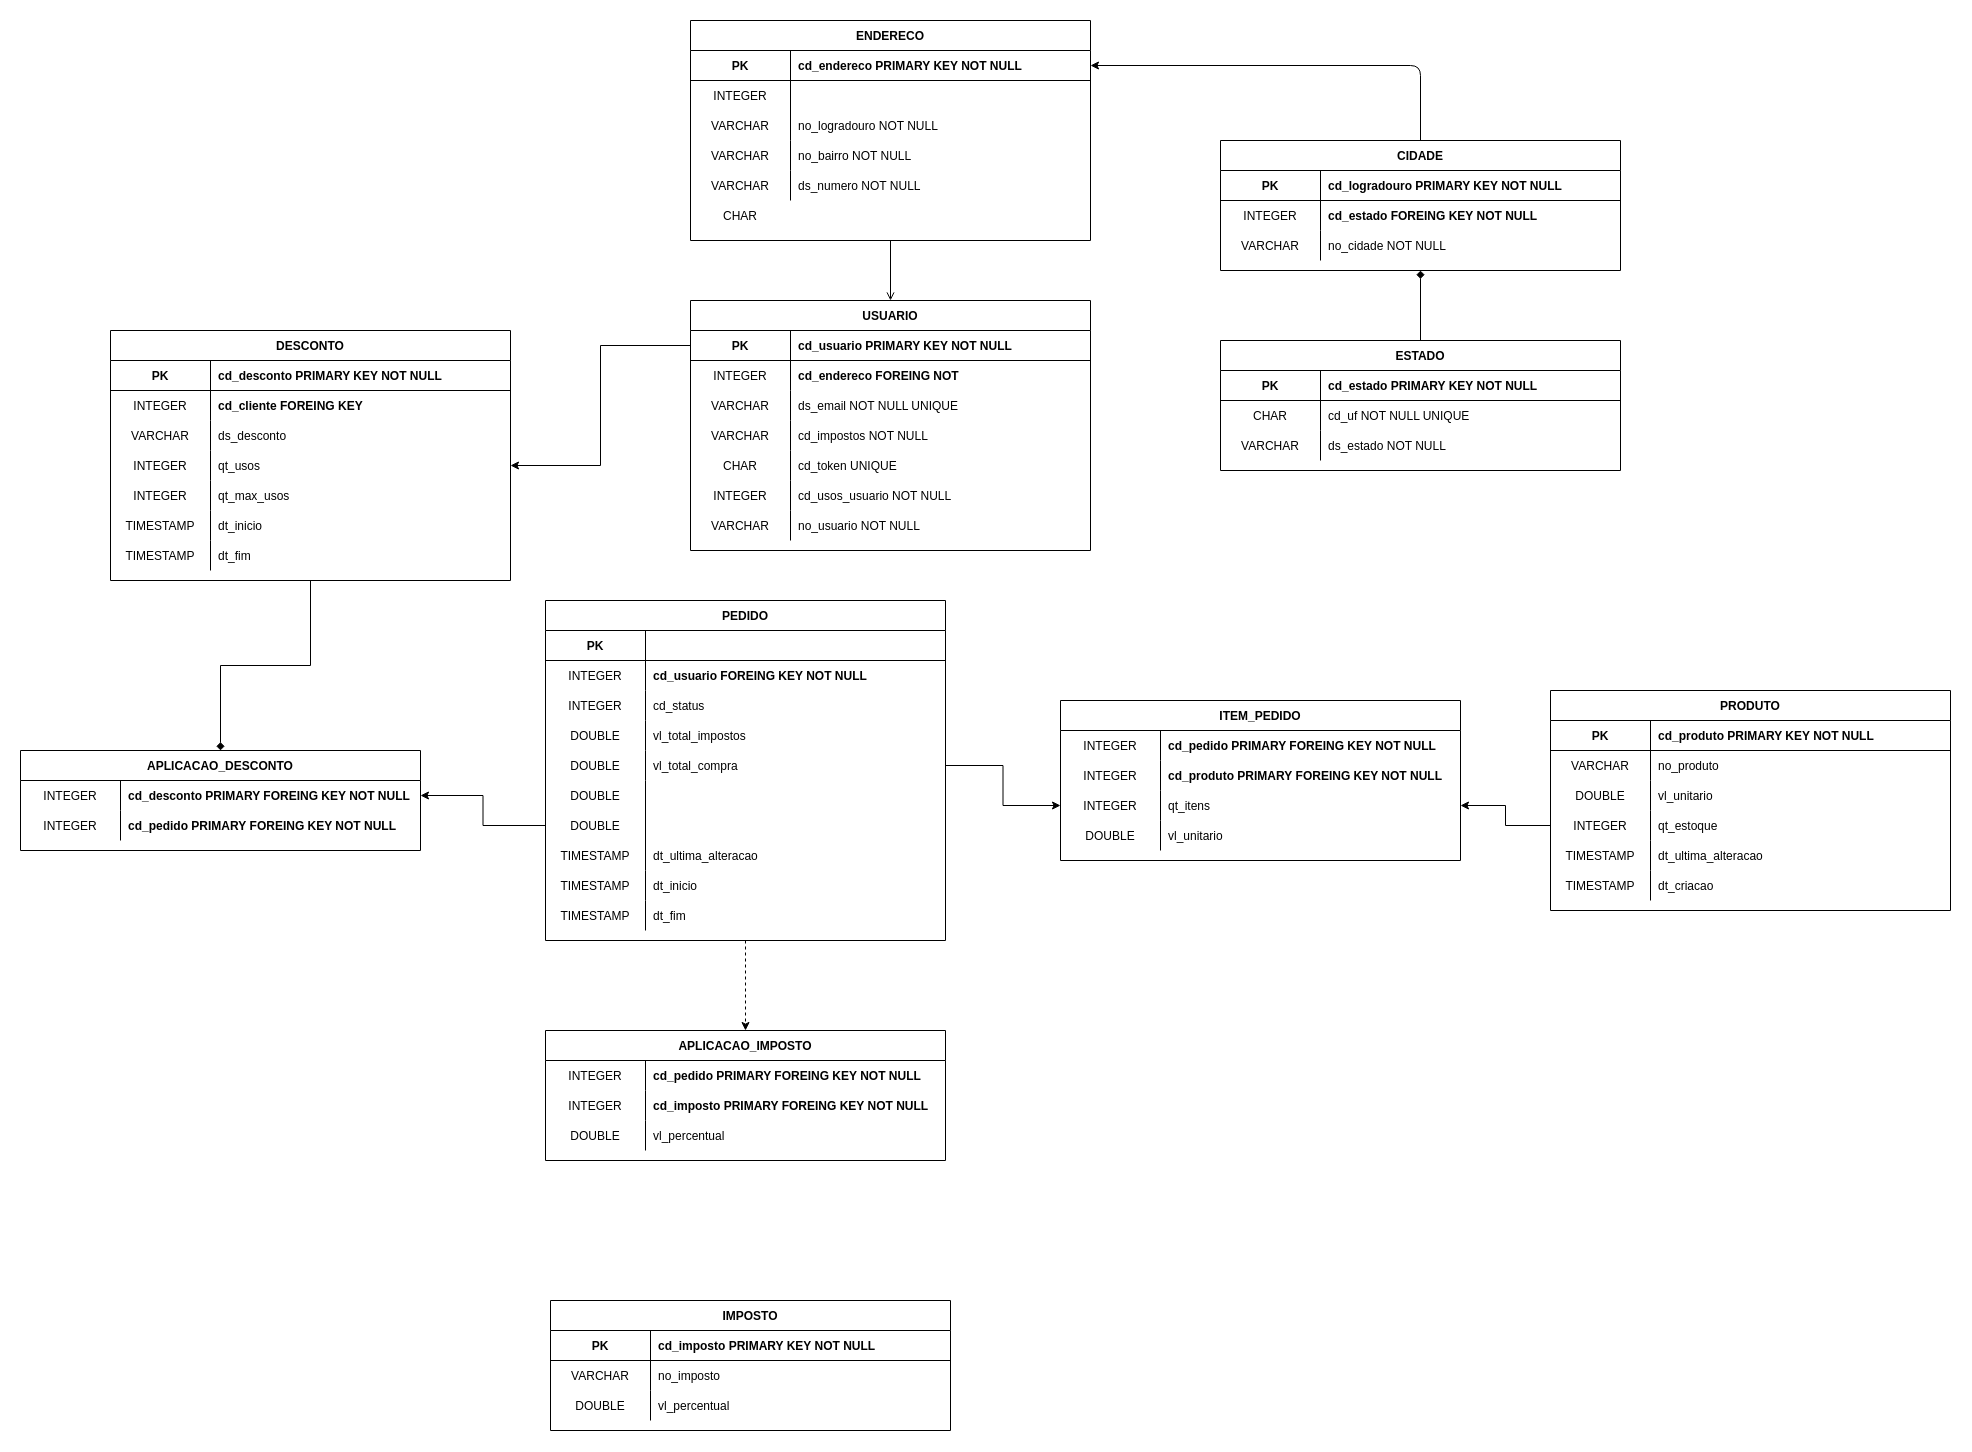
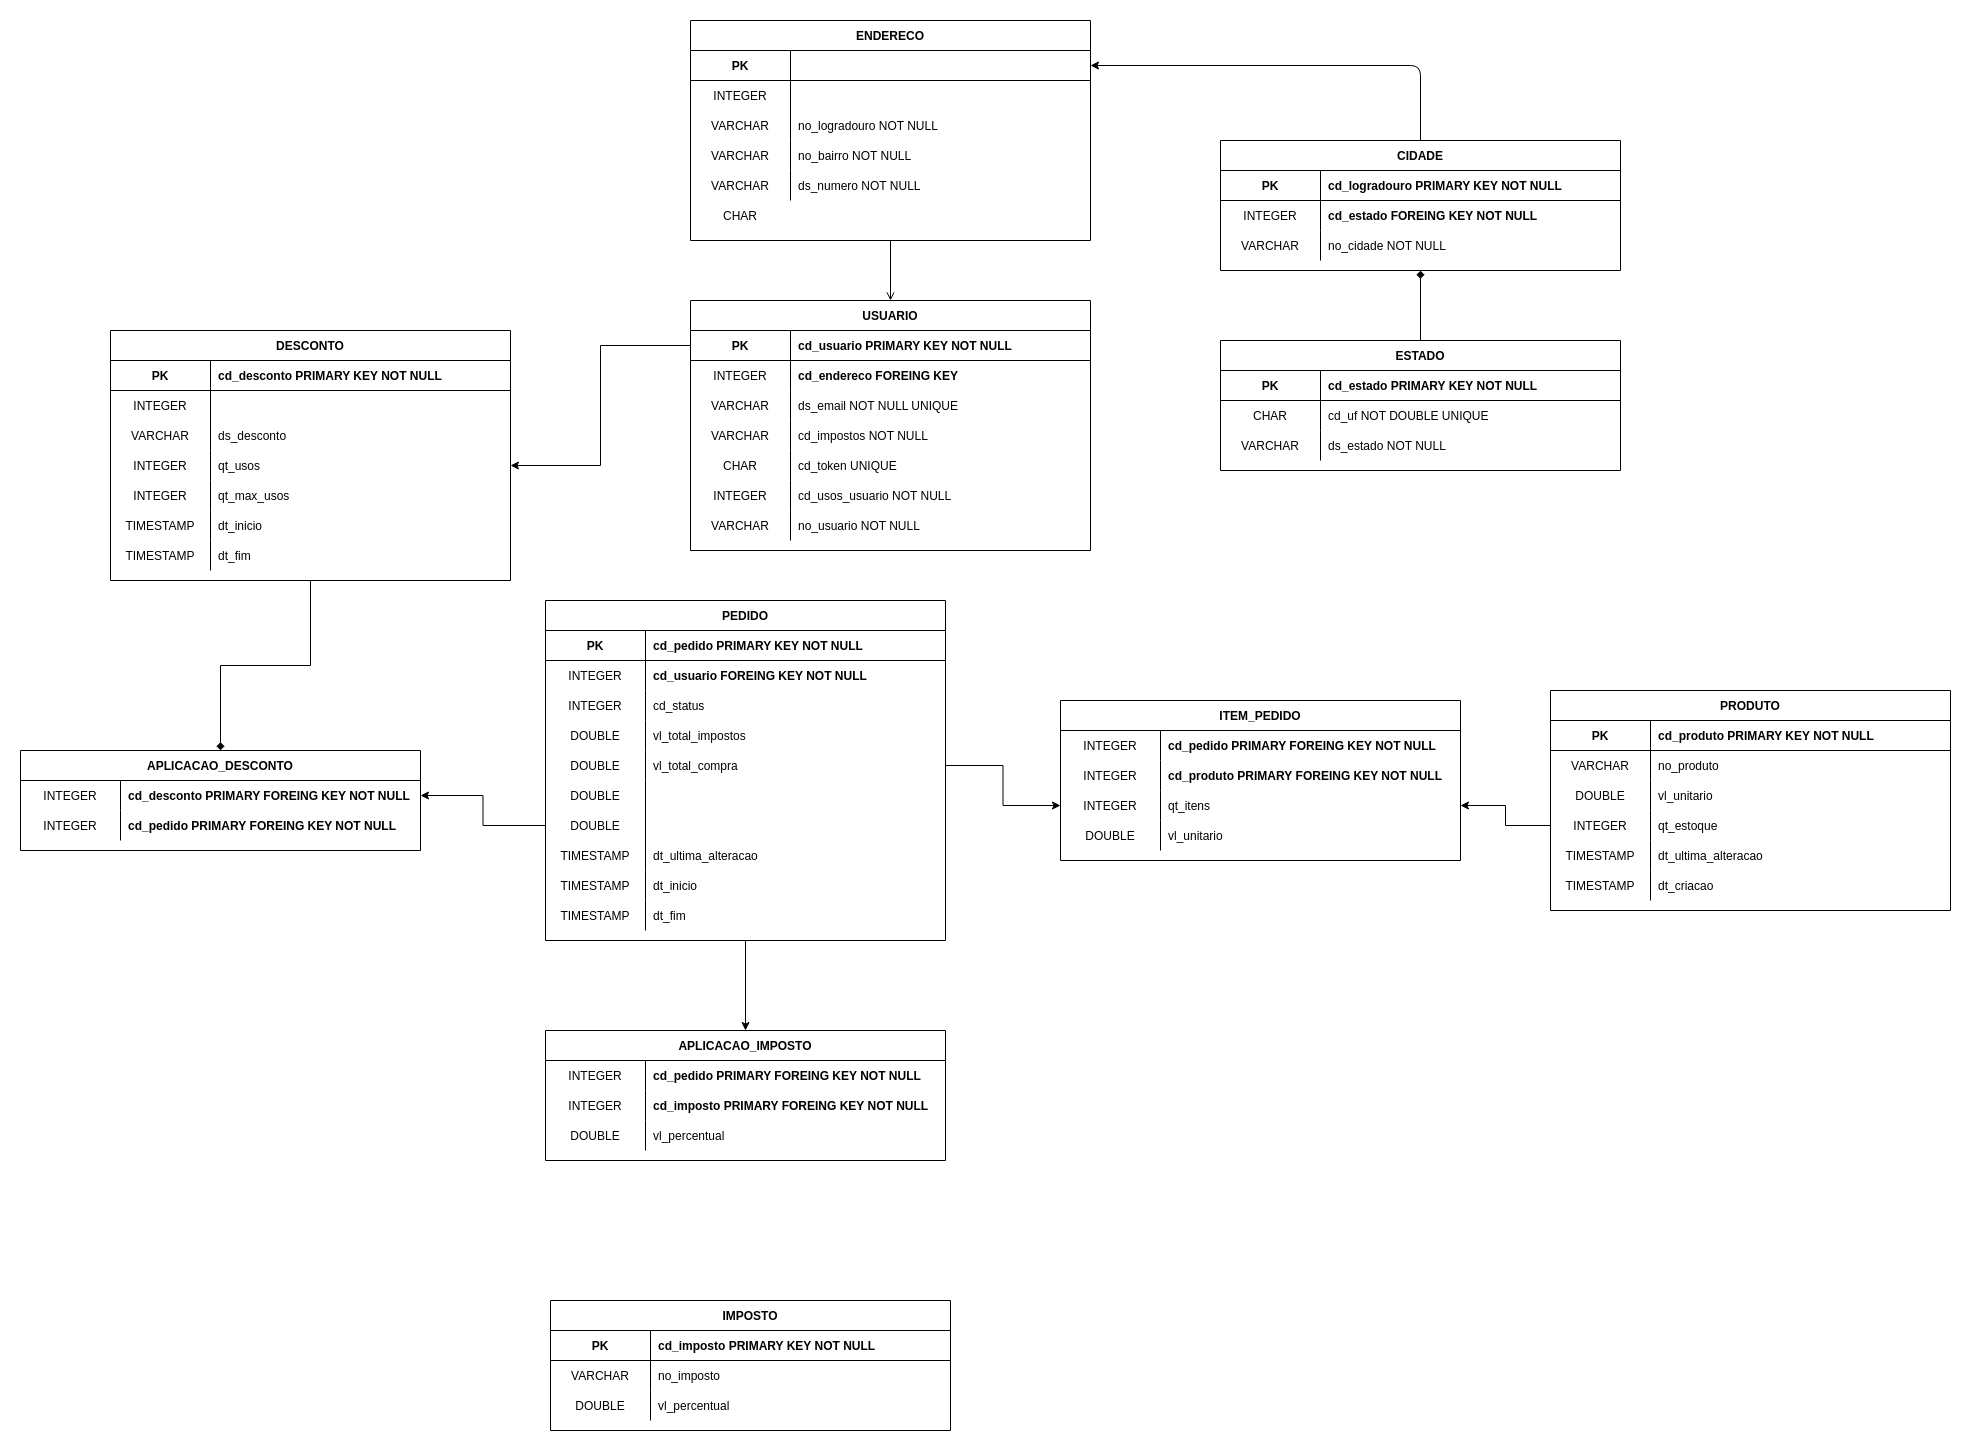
(941, 66) -> none
(872, 376) -> (872, 376)
(361, 406) -> none
(1394, 416) -> (1401, 416)
none -> (796, 646)
(746, 983) -> (746, 983)
